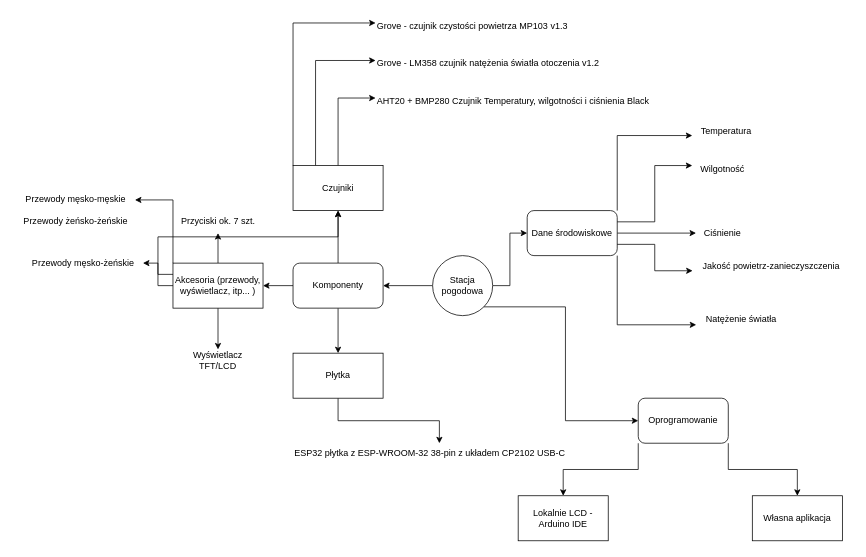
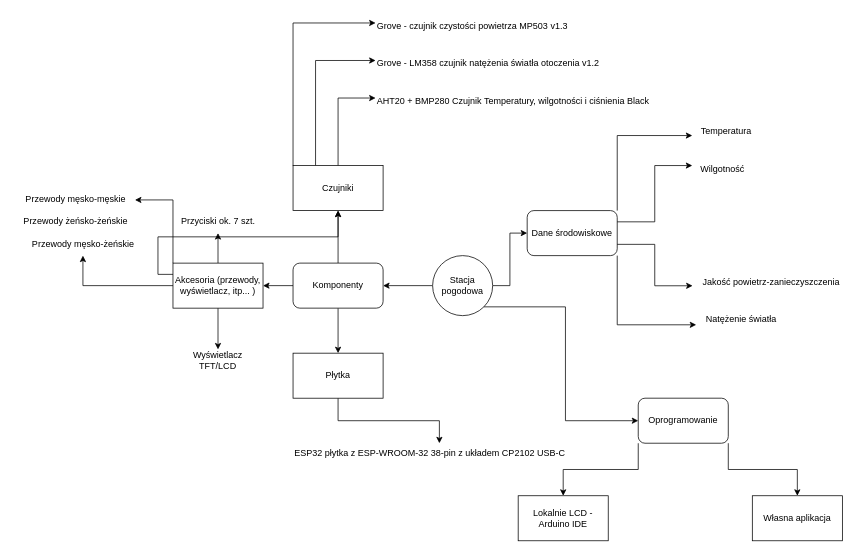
(481, 26) -> (481, 26)
(689, 233) -> none
(722, 233) -> none
(83, 263) -> (83, 244)
(771, 267) -> (771, 282)
